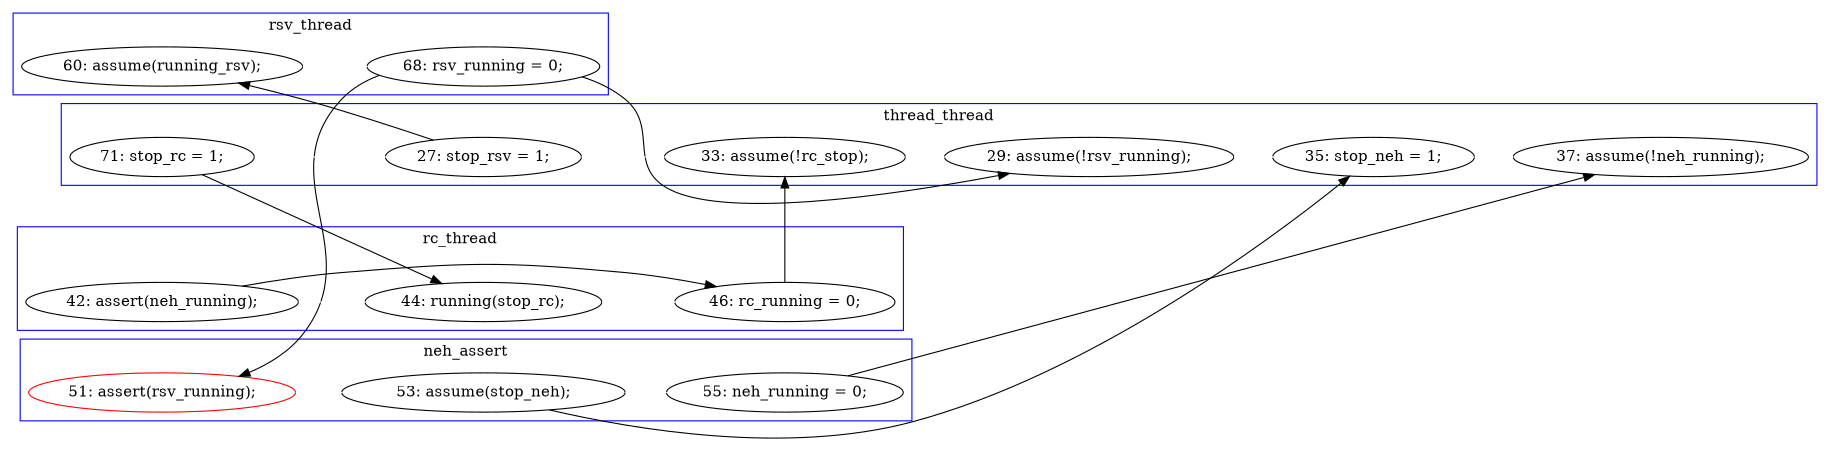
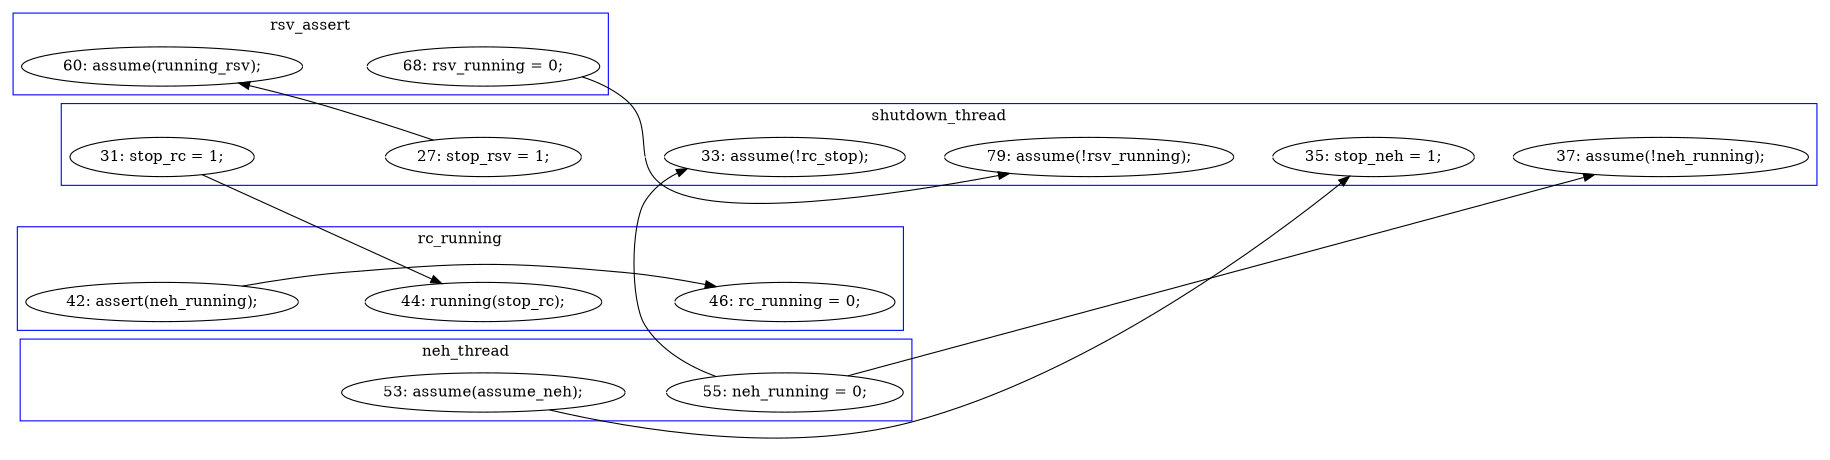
(311, 26) -> (311, 26)
(939, 116) -> (939, 116)
(162, 157) -> (162, 157)
(1089, 157) -> (1089, 157)
(785, 235) -> (635, 286)
(460, 239) -> (460, 239)
(466, 352) -> (466, 352)
(162, 393) -> none
(483, 393) -> (483, 393)
